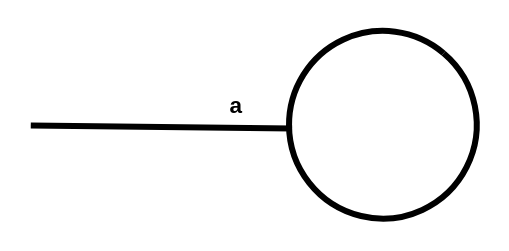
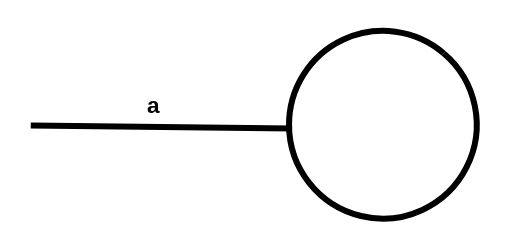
(236, 104) -> (154, 104)
